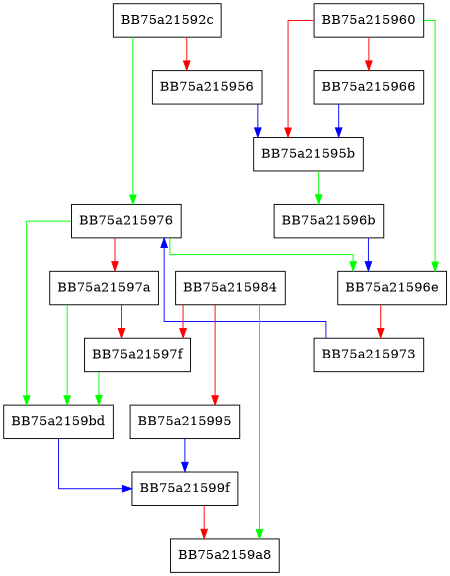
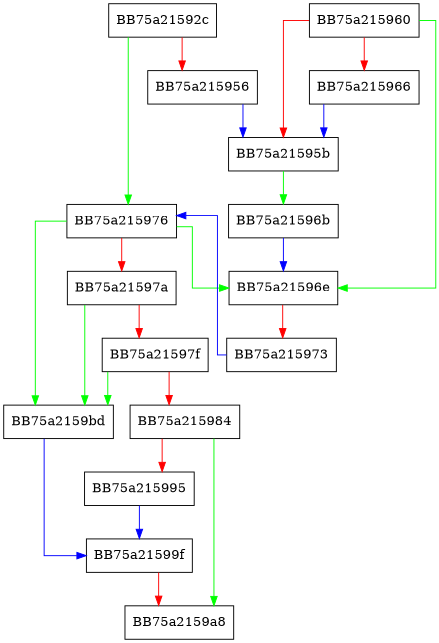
(183, 316) -> (169, 384)
